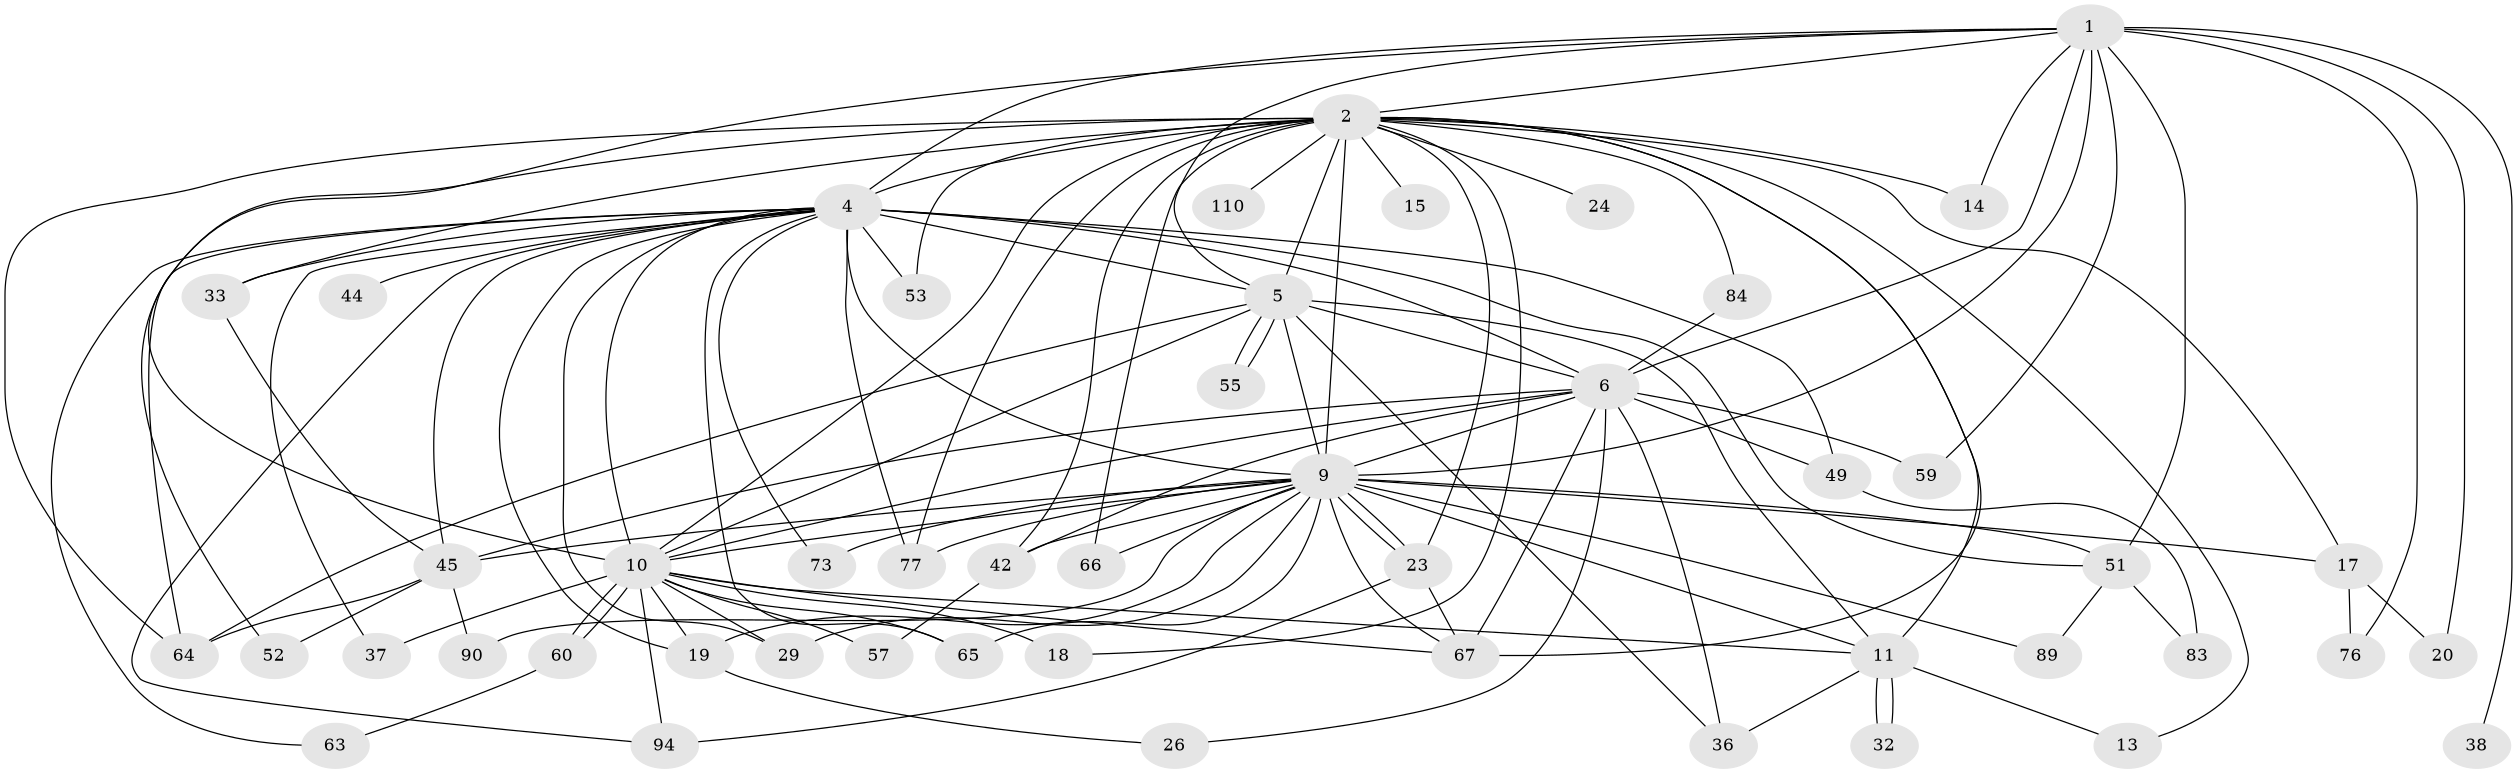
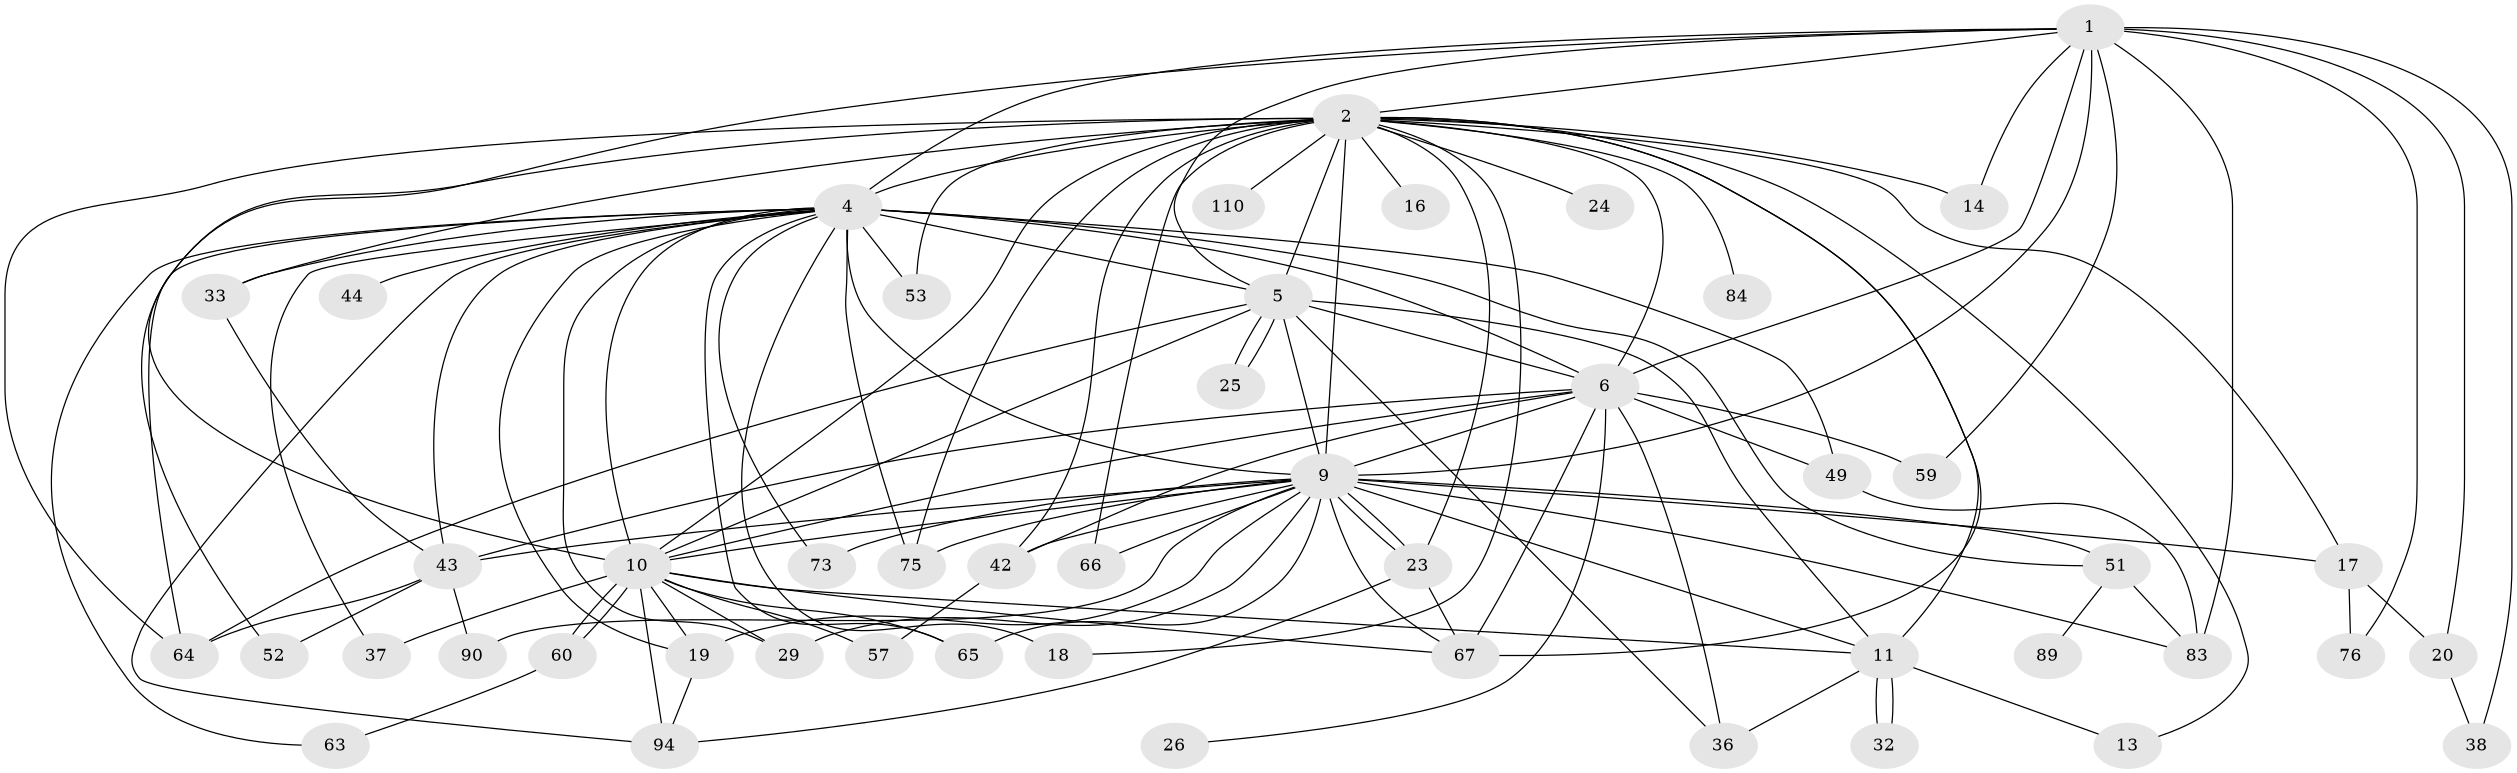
(1416, 207) -> (1416, 207)
(2185, 291) -> (2233, 317)
(1671, 342) -> (1622, 168)
(1231, 387) -> (1231, 387)
(1671, 556) -> (1765, 552)
(448, 566) -> (448, 566)
(912, 566) -> (912, 566)
(852, 604) -> (744, 505)
none -> (2460, 701)
(941, 721) -> (682, 701)
